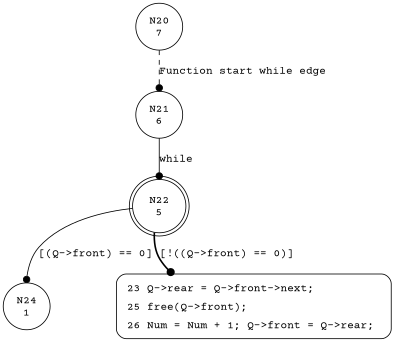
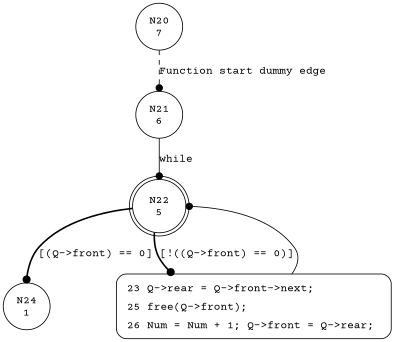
(243, 71) -> (243, 71)
none -> (261, 222)
(68, 226) -> (68, 226)
